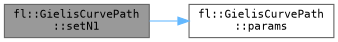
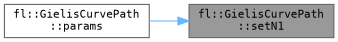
(164, 21) -> (164, 21)
